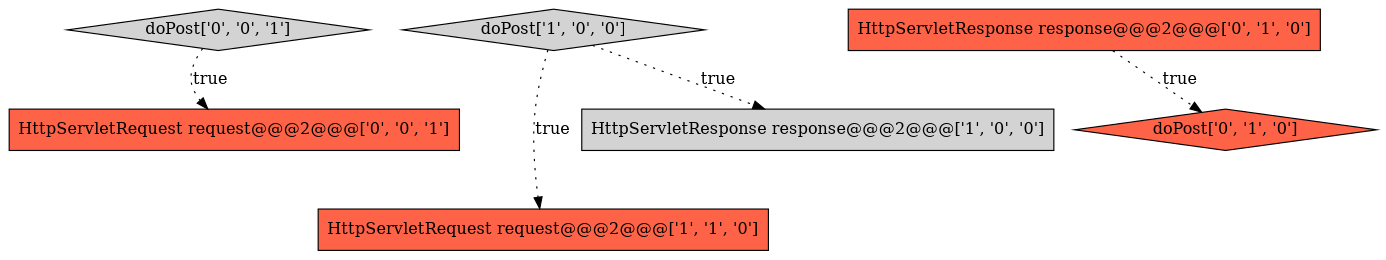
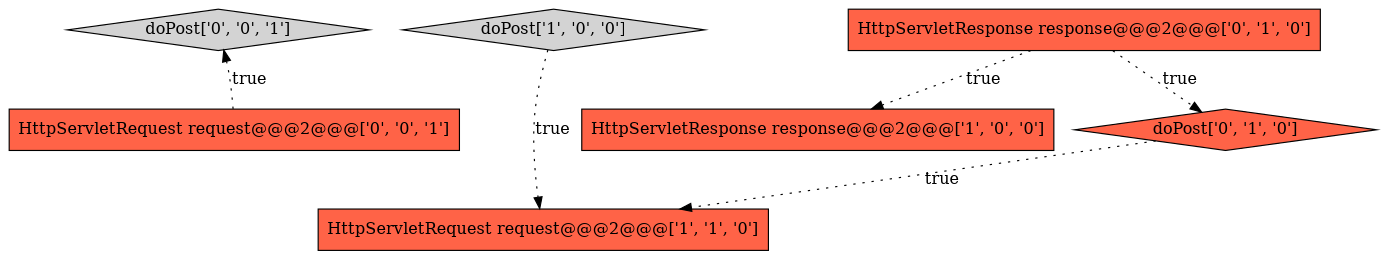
(191, 74) -> (231, 85)
(673, 75) -> (956, 78)
(818, 130) -> (818, 130)
none -> (924, 174)
